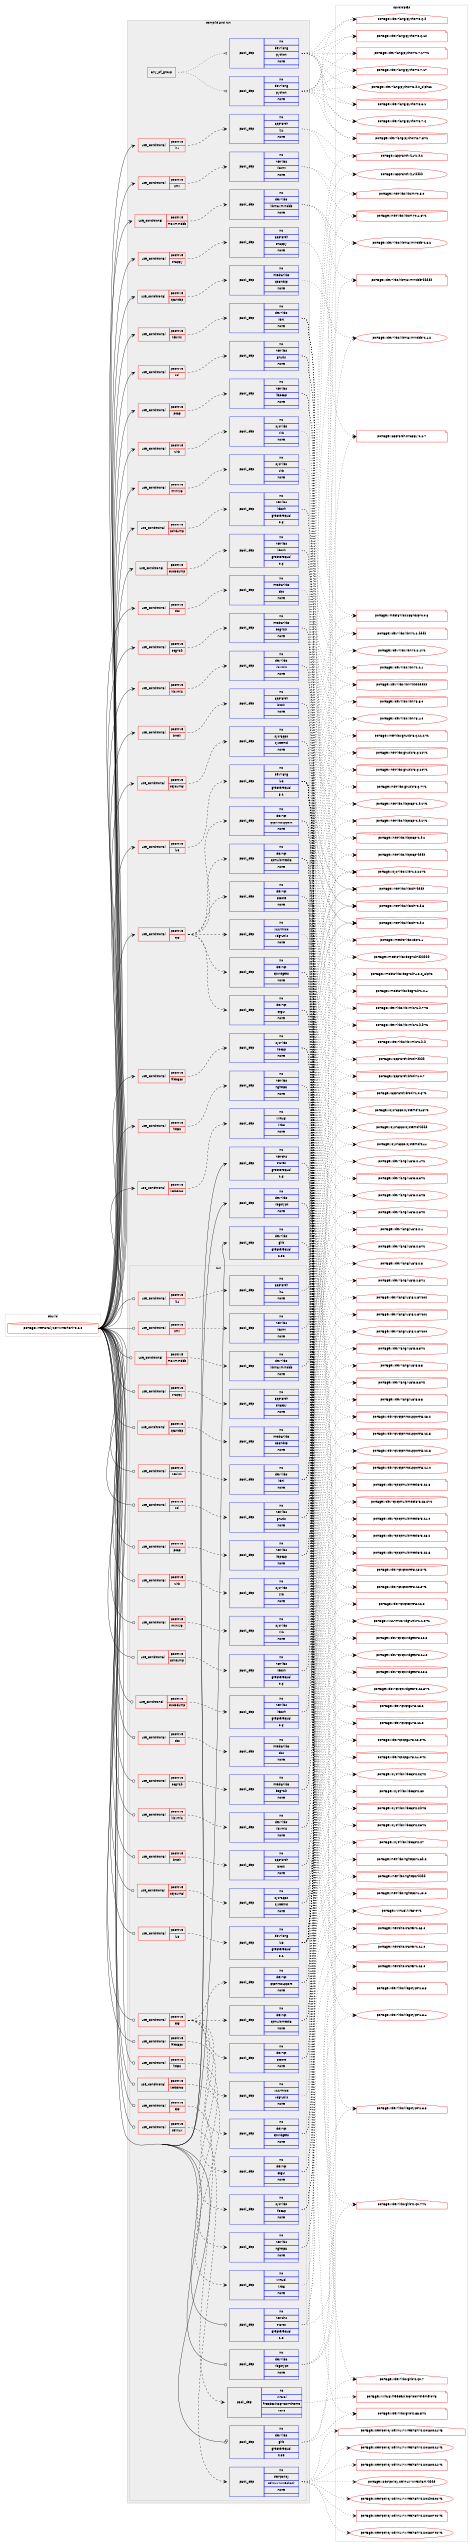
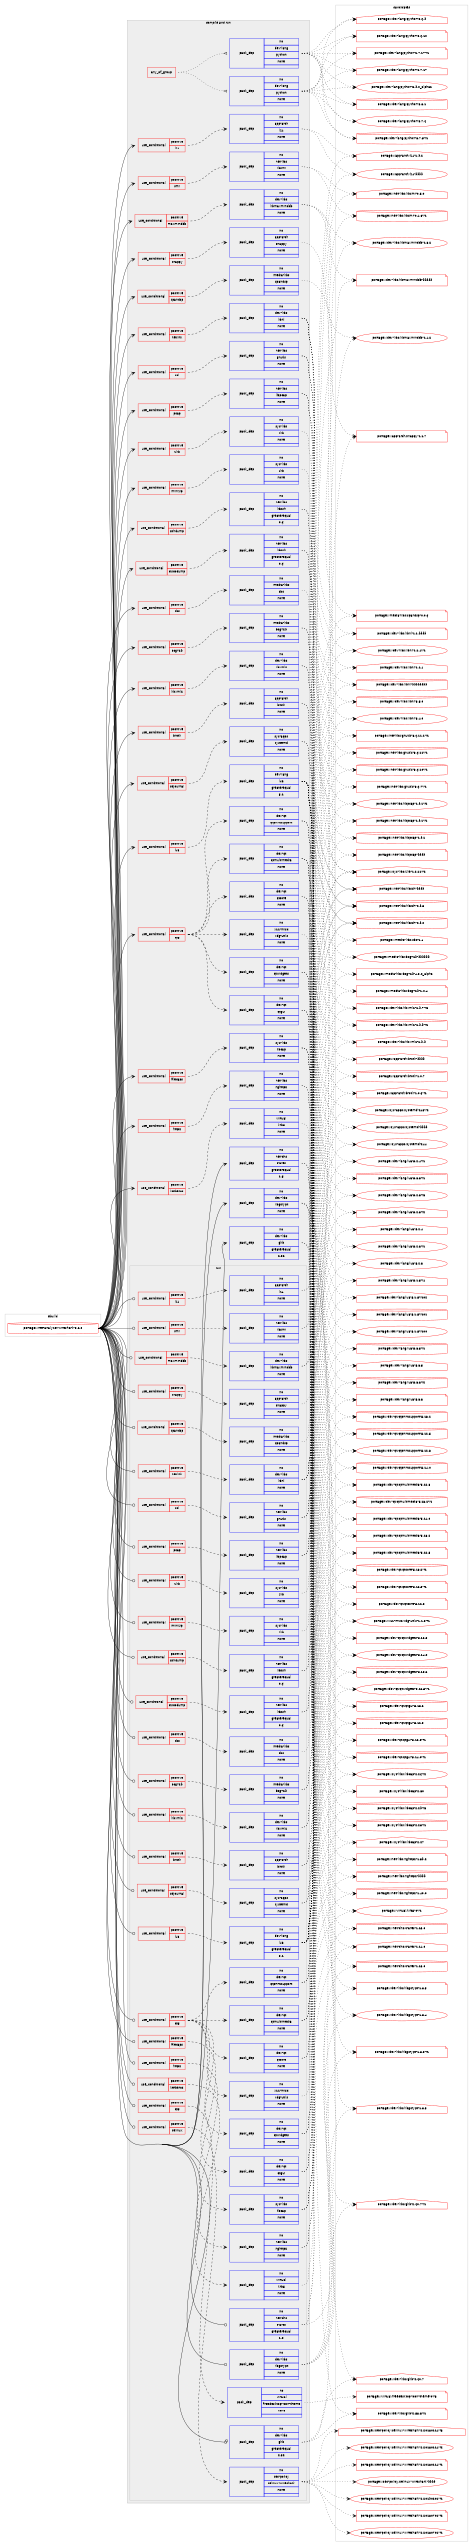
none -> (402, 2052)
